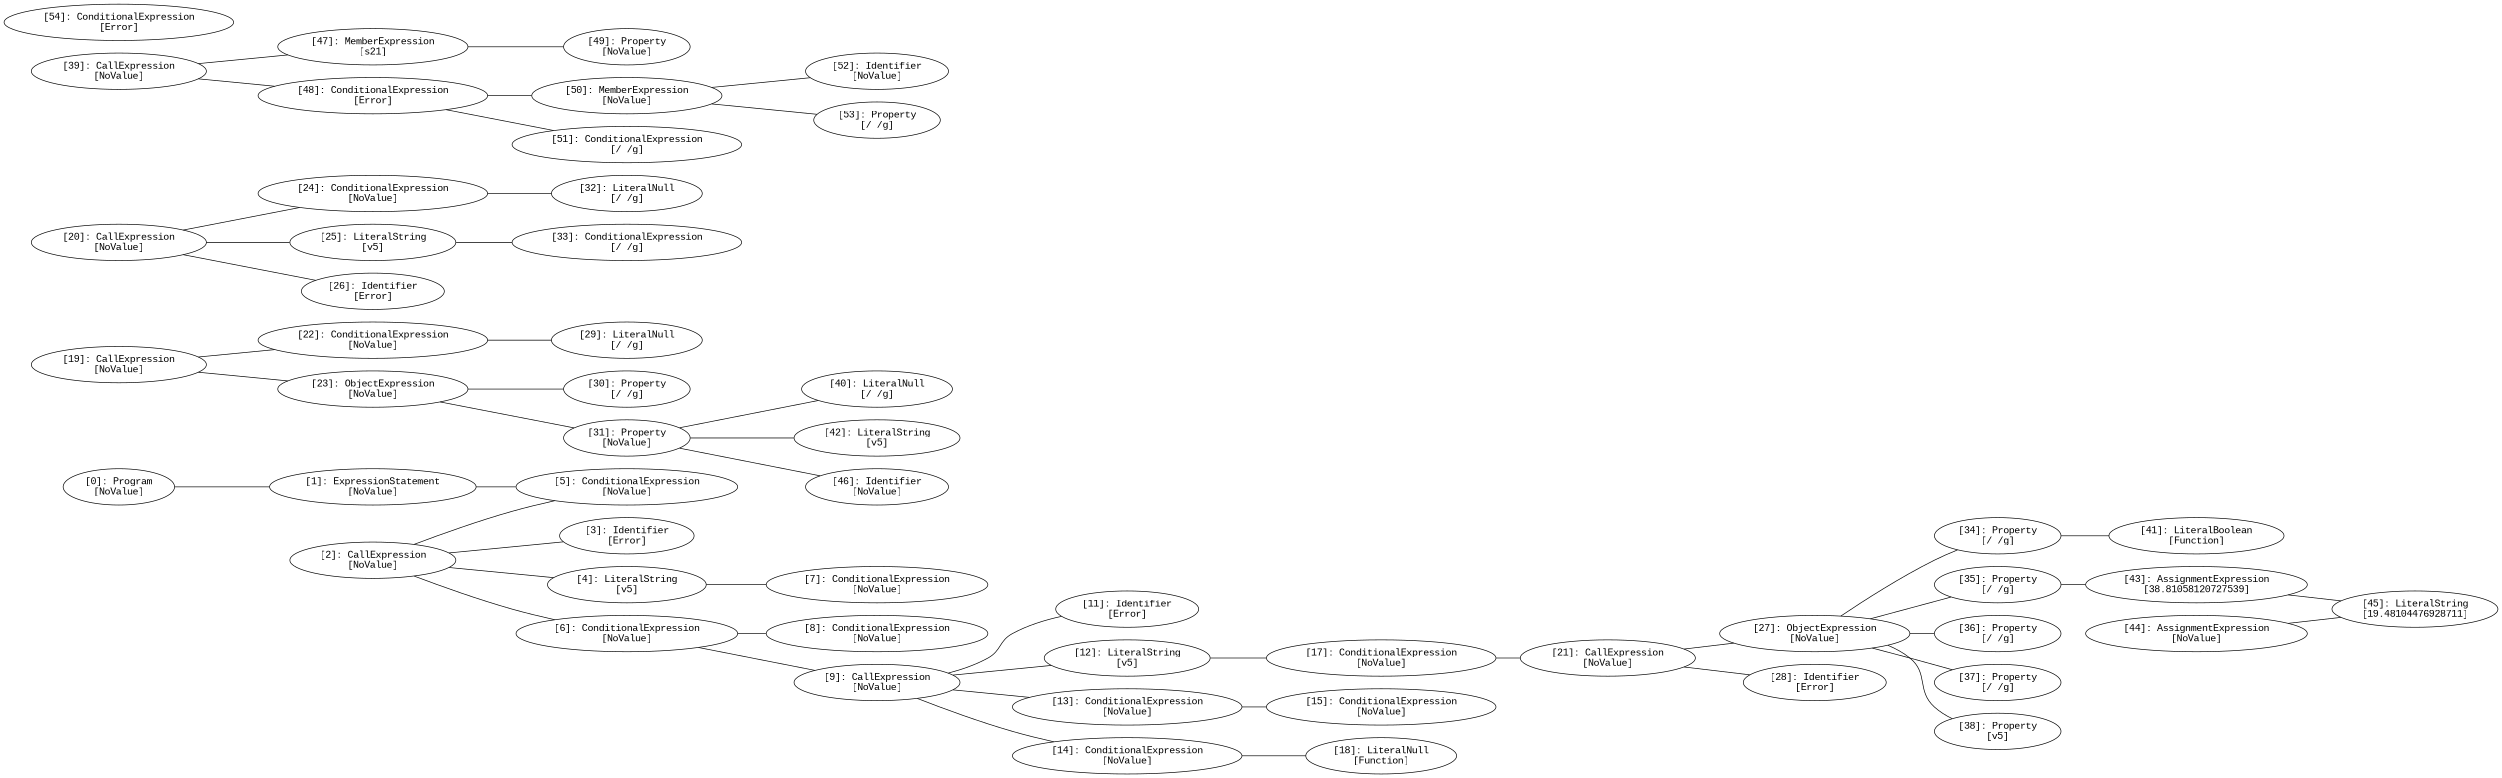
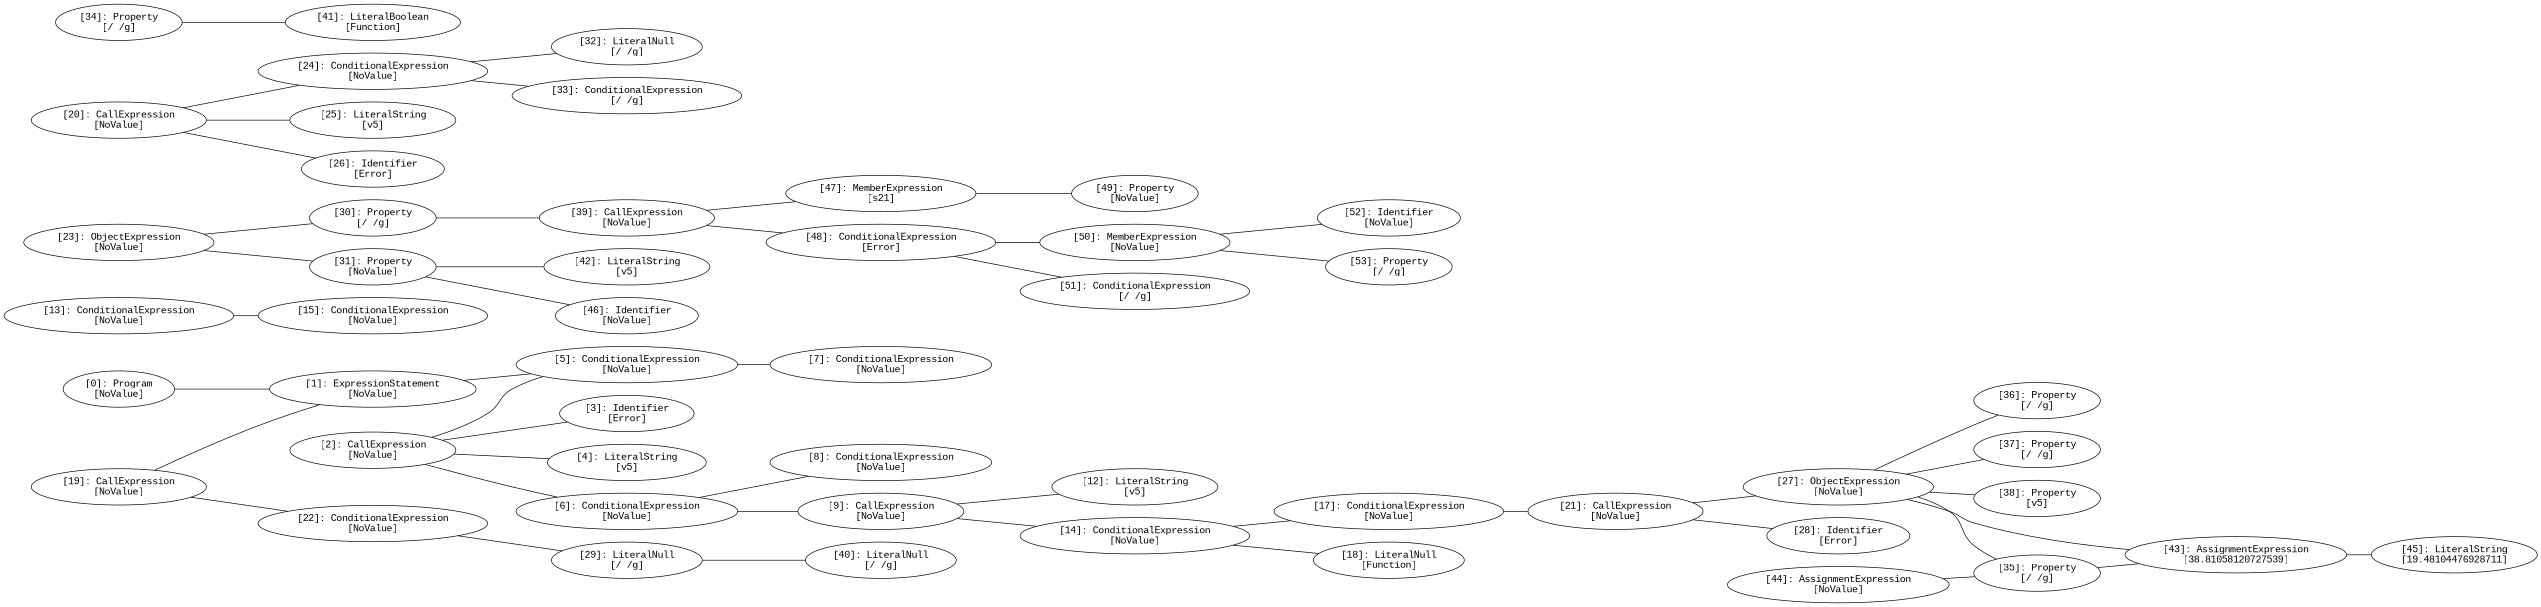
(119, 22) -> none
none -> (488, 218)
(484, 242) -> (500, 83)
(243, 377) -> (236, 434)
(749, 414) -> (754, 560)
(1898, 580) -> (2016, 533)
(736, 585) -> (754, 365)
(1127, 609) -> none
(2315, 620) -> (1959, 578)
(1238, 658) -> (1262, 524)
(991, 694) -> none
